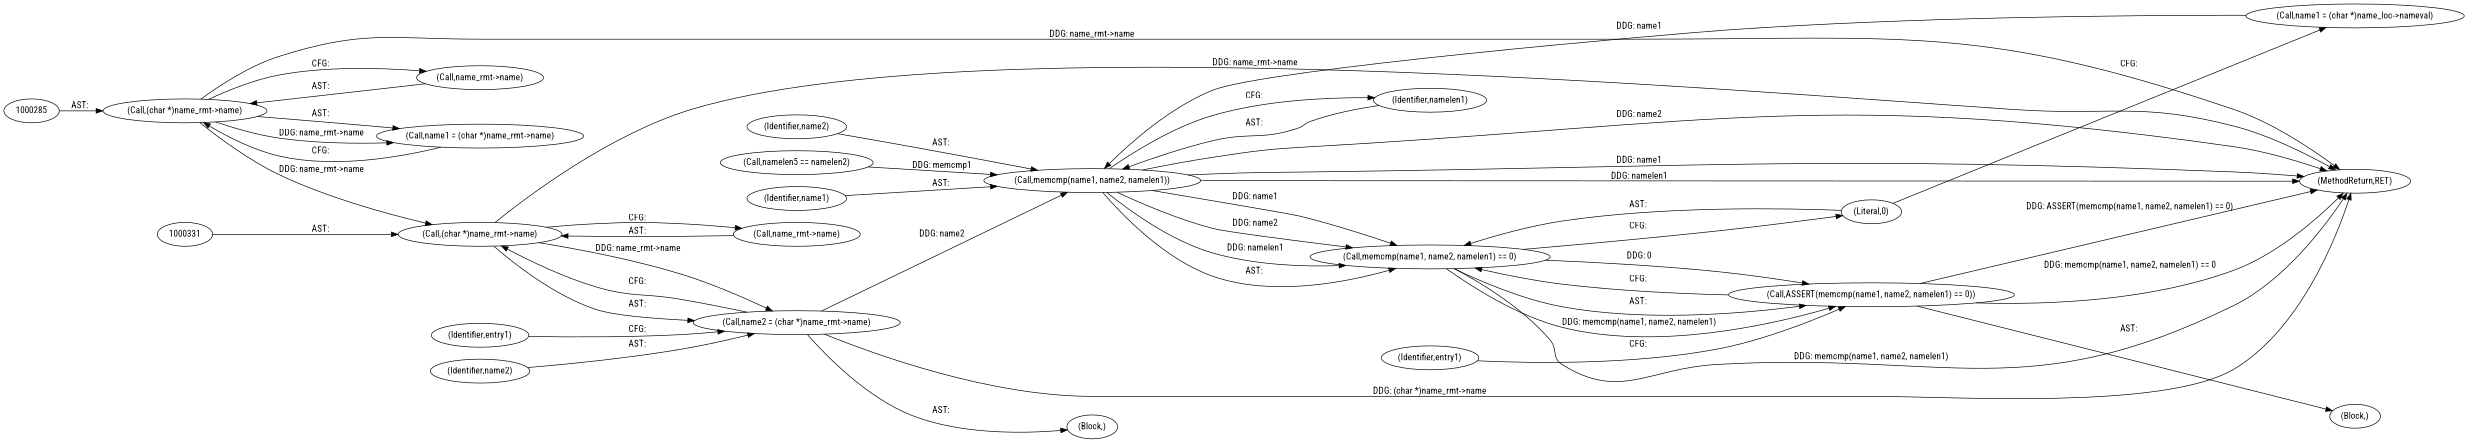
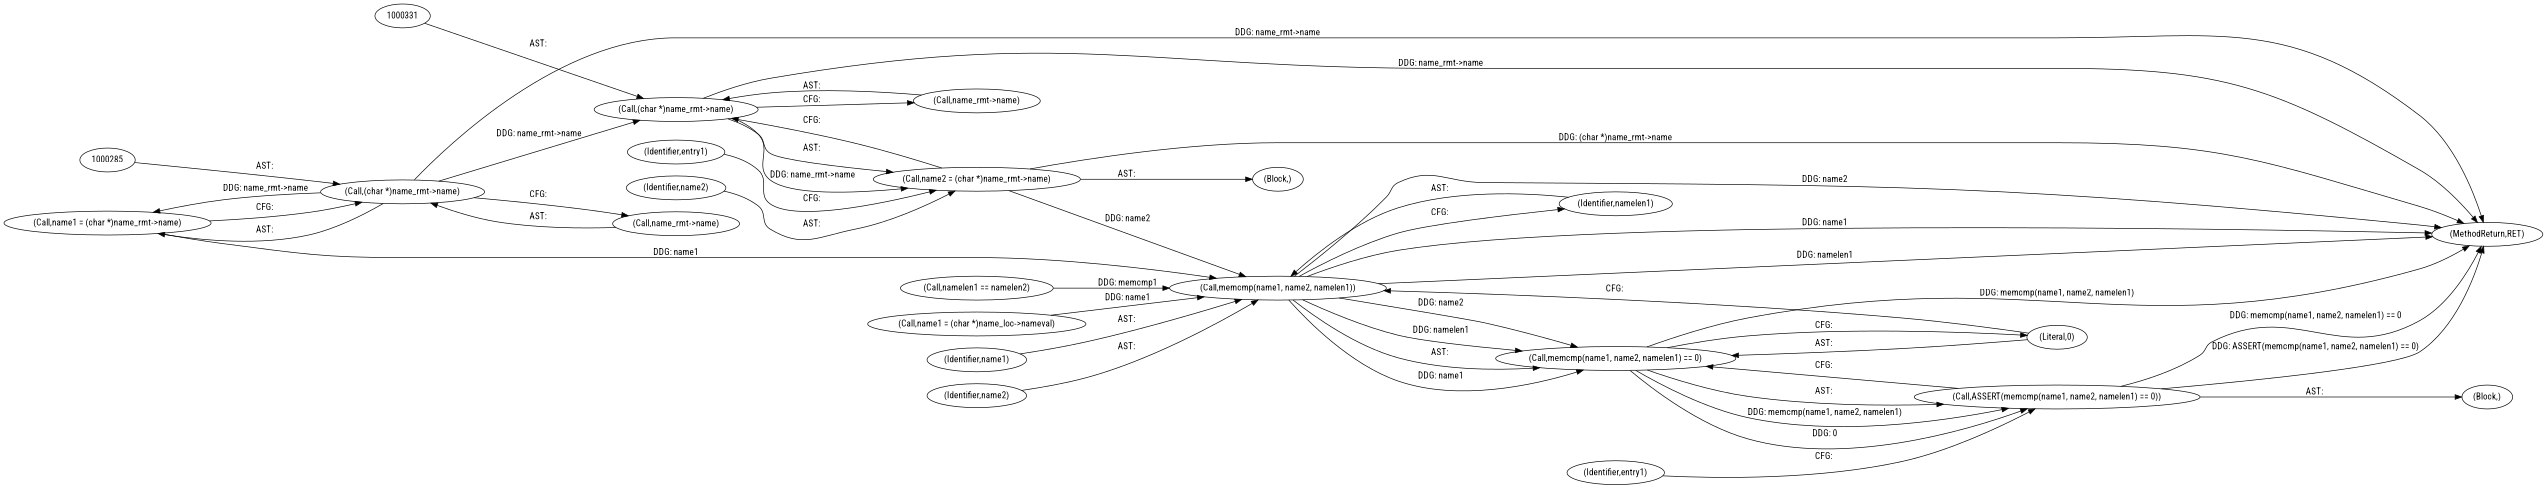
(2106, 117) -> (1710, 304)
(797, 163) -> (977, 288)
none -> (684, 258)
